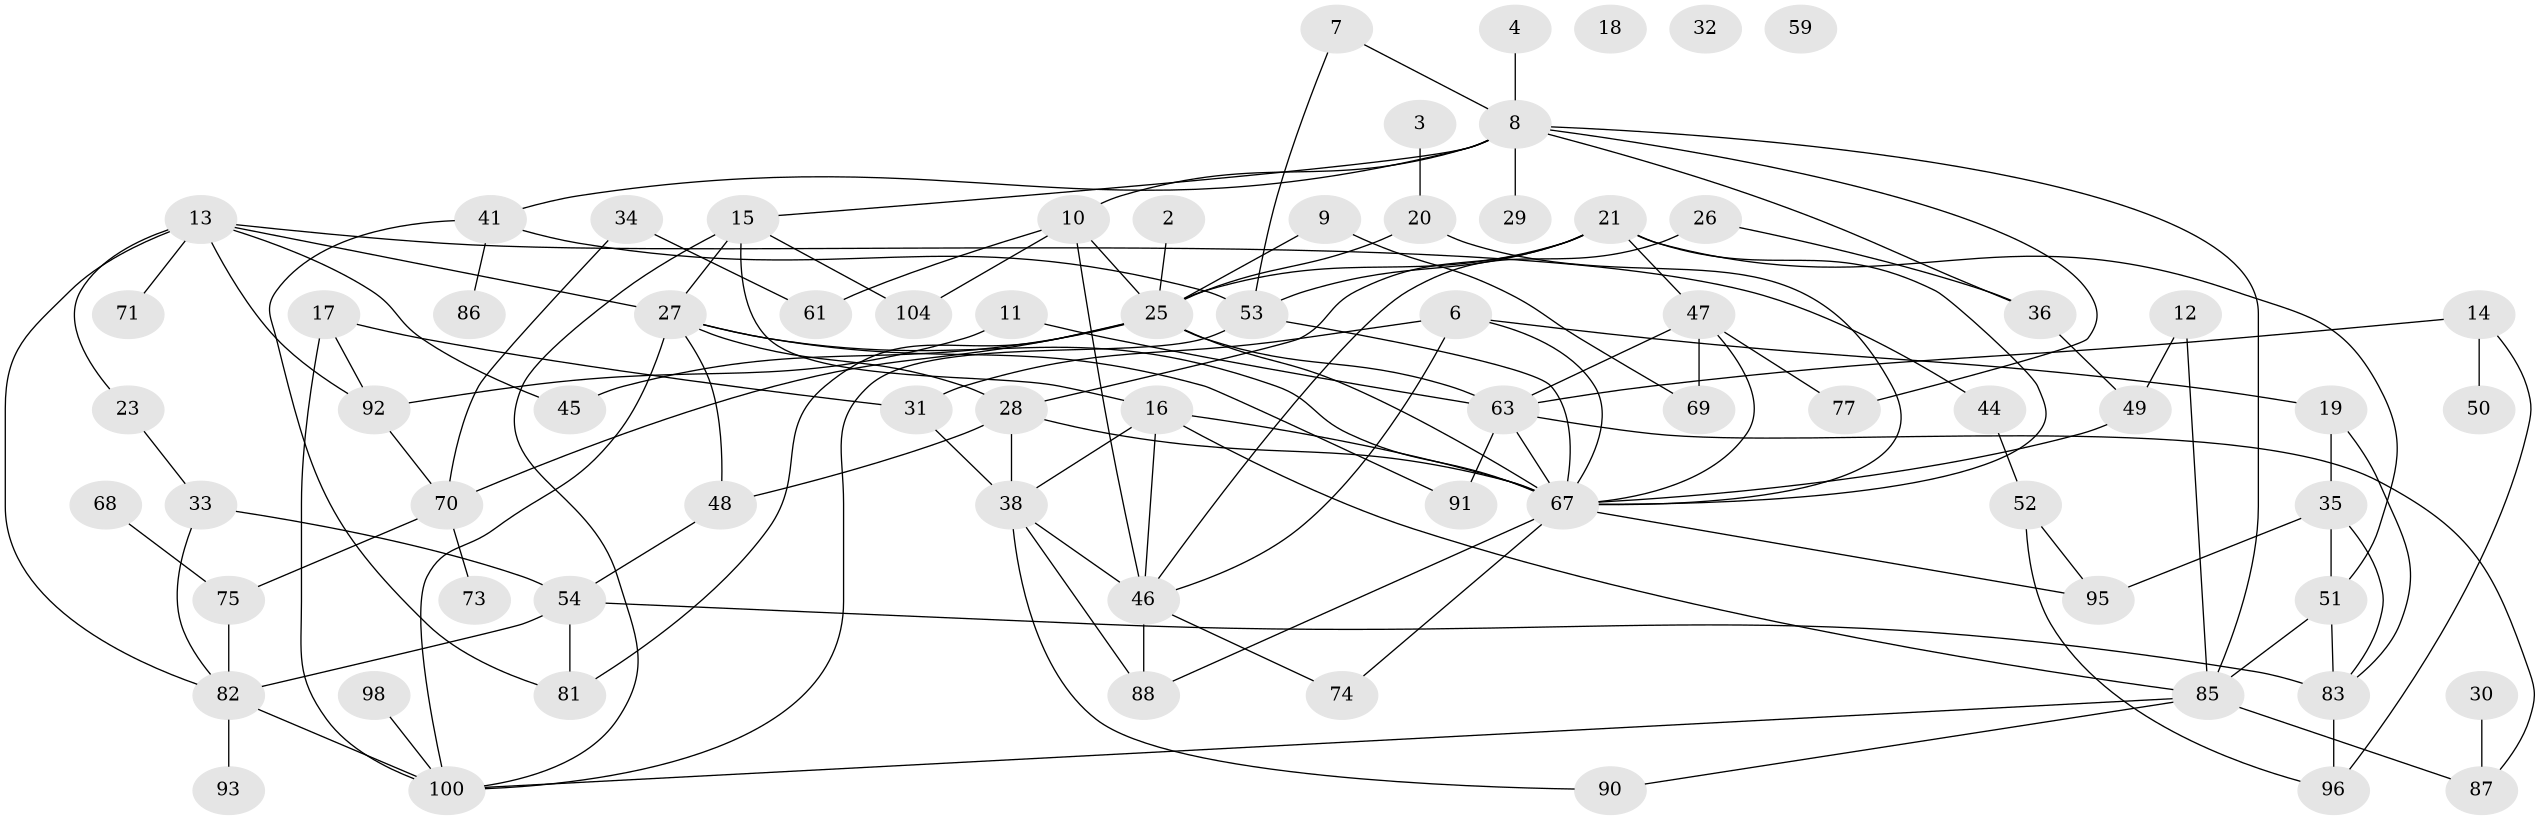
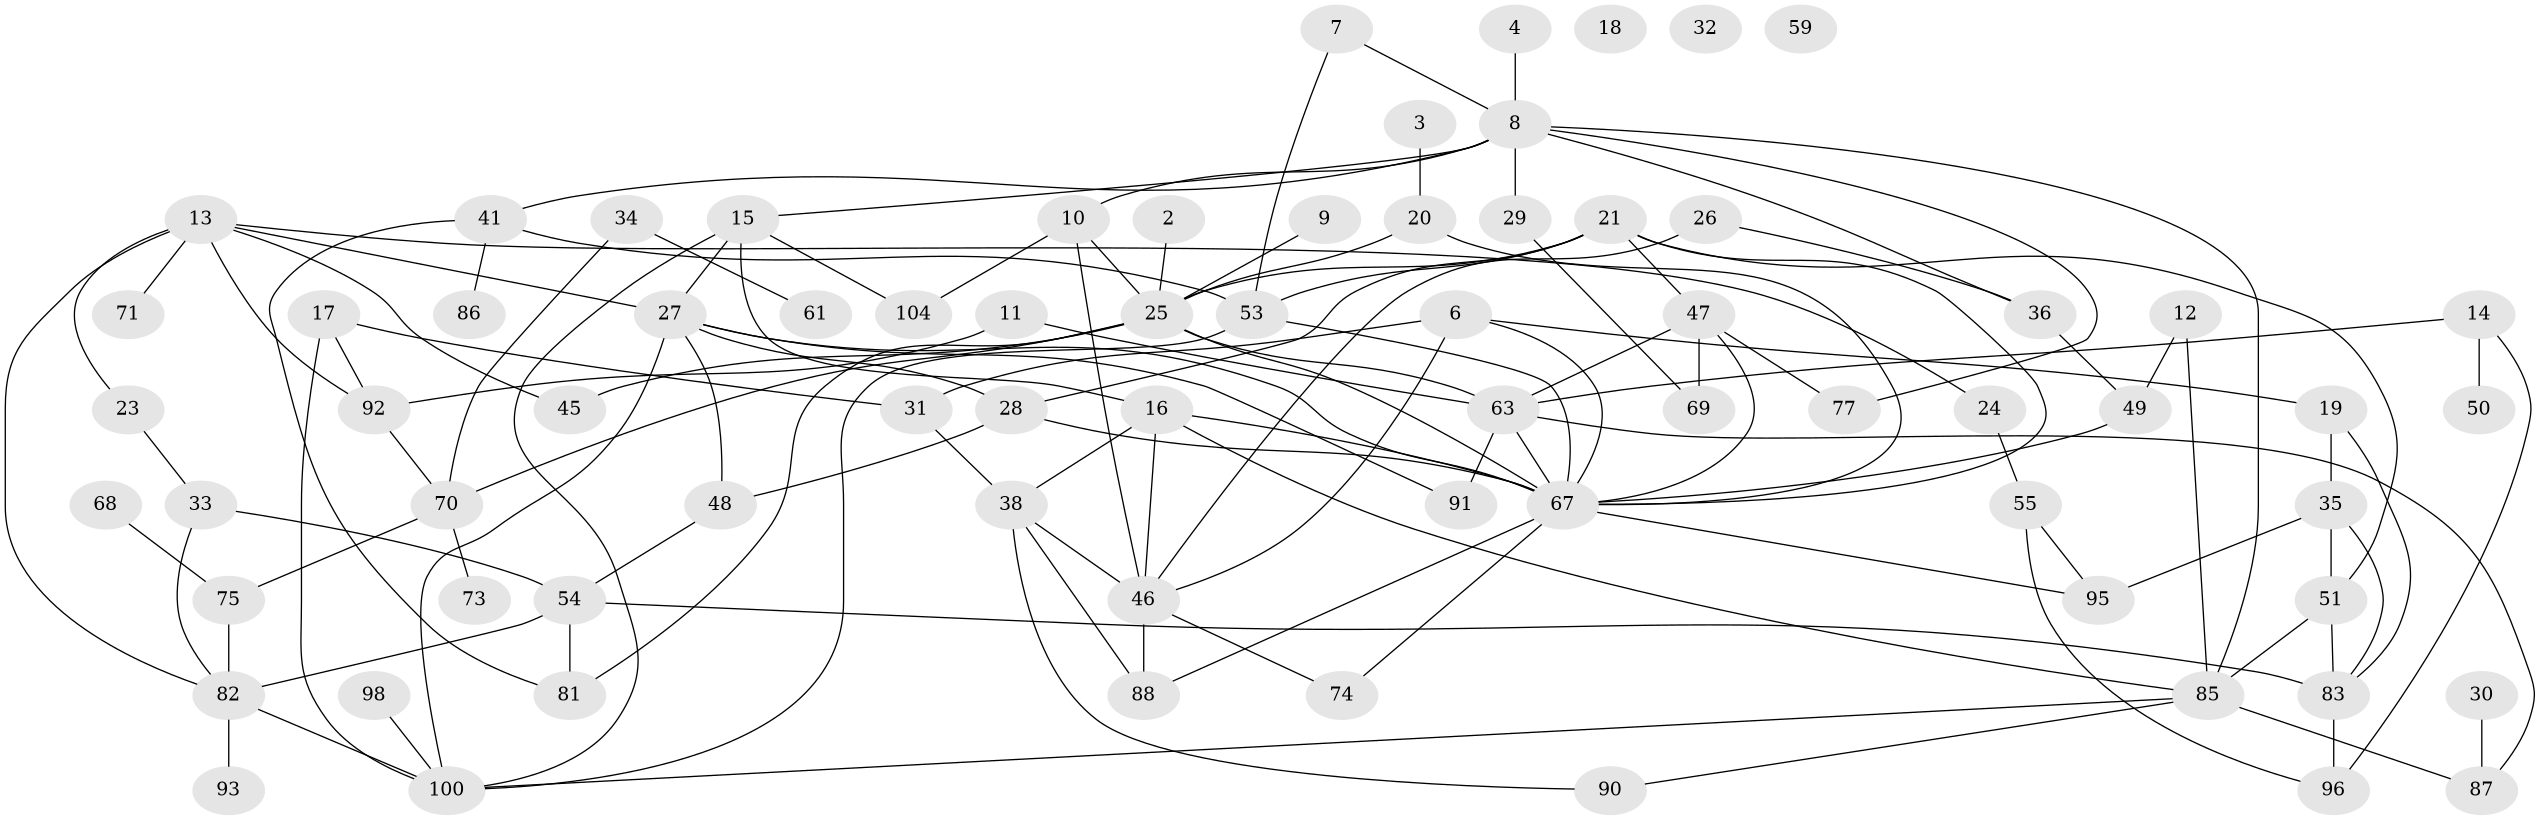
(932, 266) -> none
(1520, 300) -> (1607, 315)
(1990, 410) -> (1990, 410)
(1012, 458) -> none
(2026, 505) -> (2026, 505)
